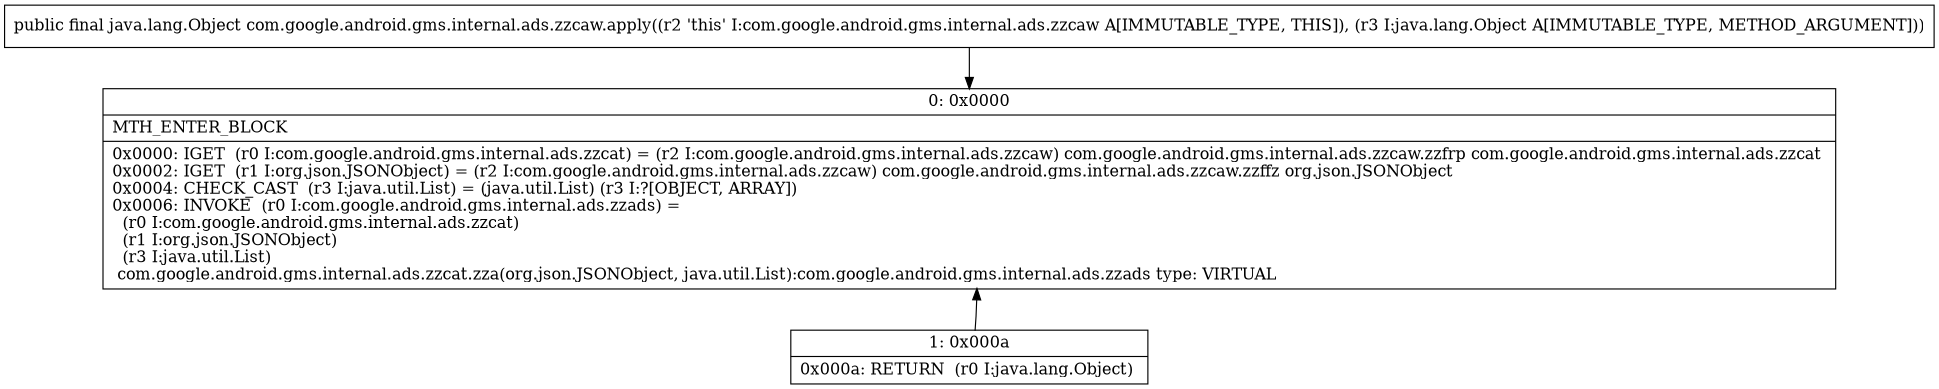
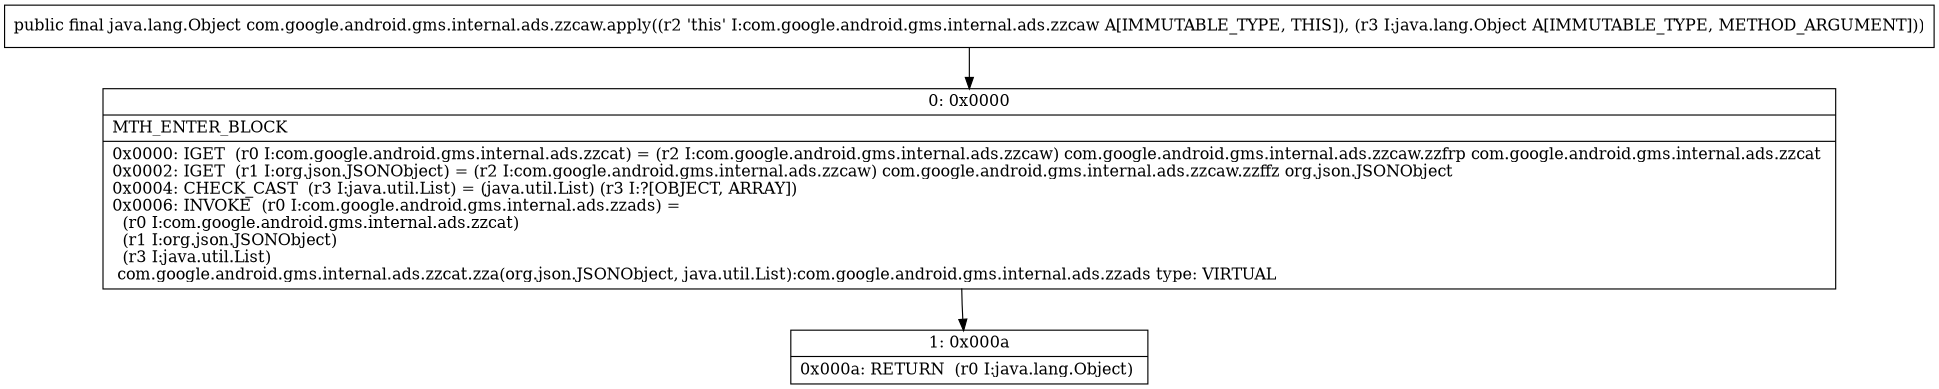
(976, 315) -> (962, 304)
